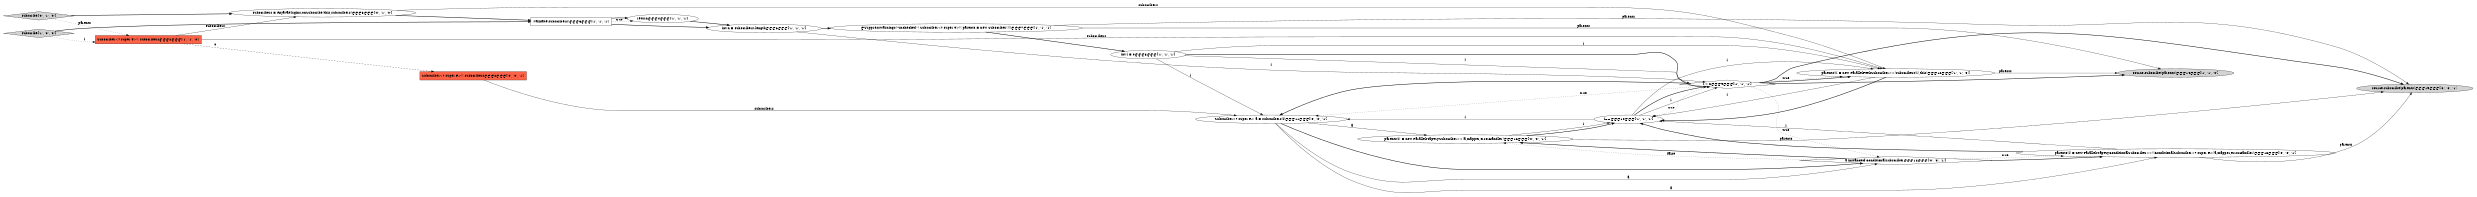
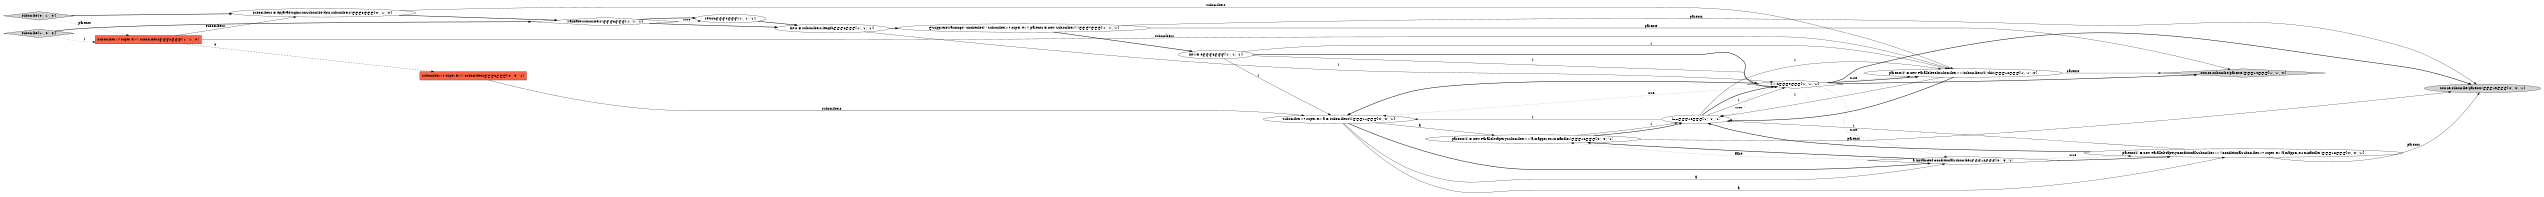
(571, 22) -> (605, 22)
(2176, 73) -> (2243, 73)
